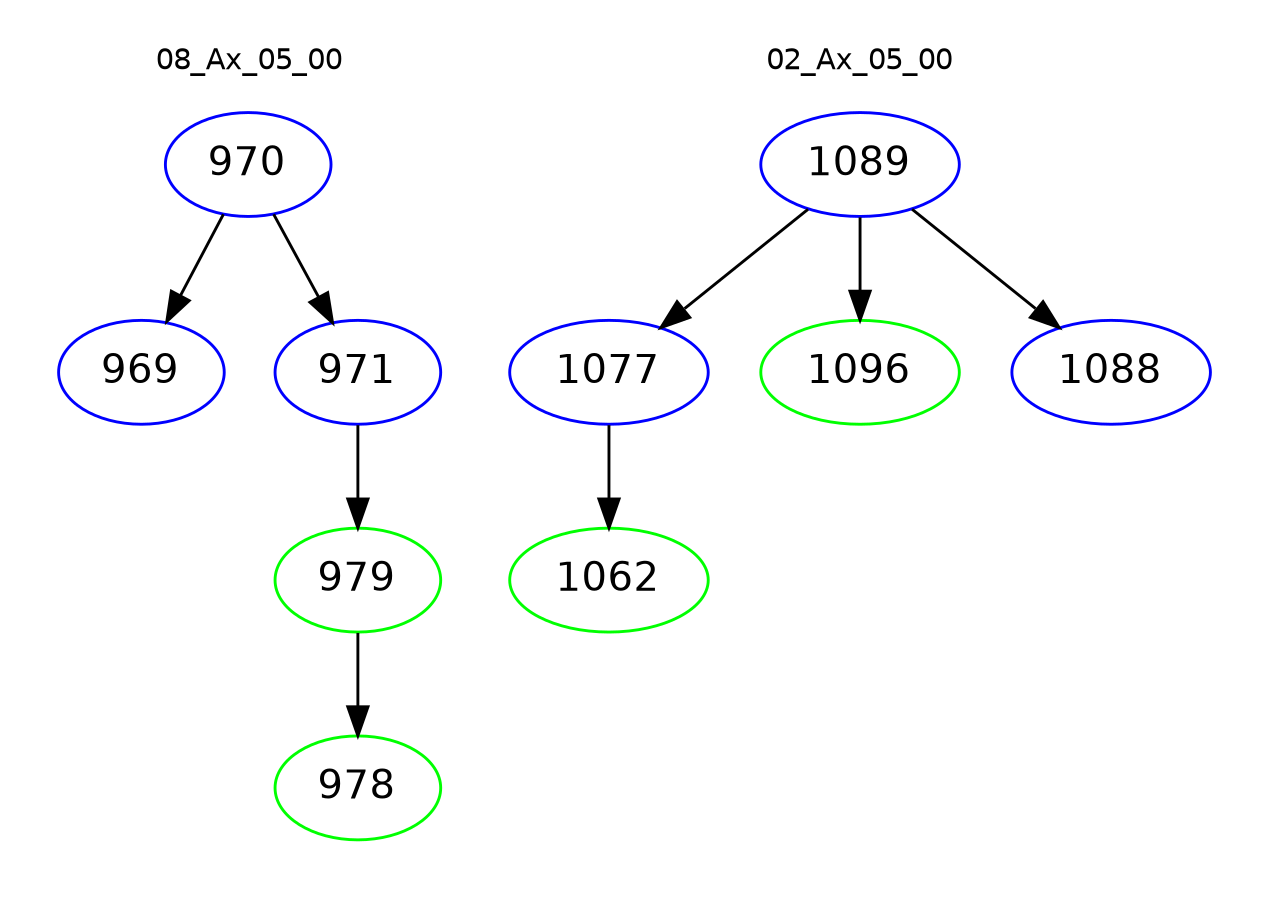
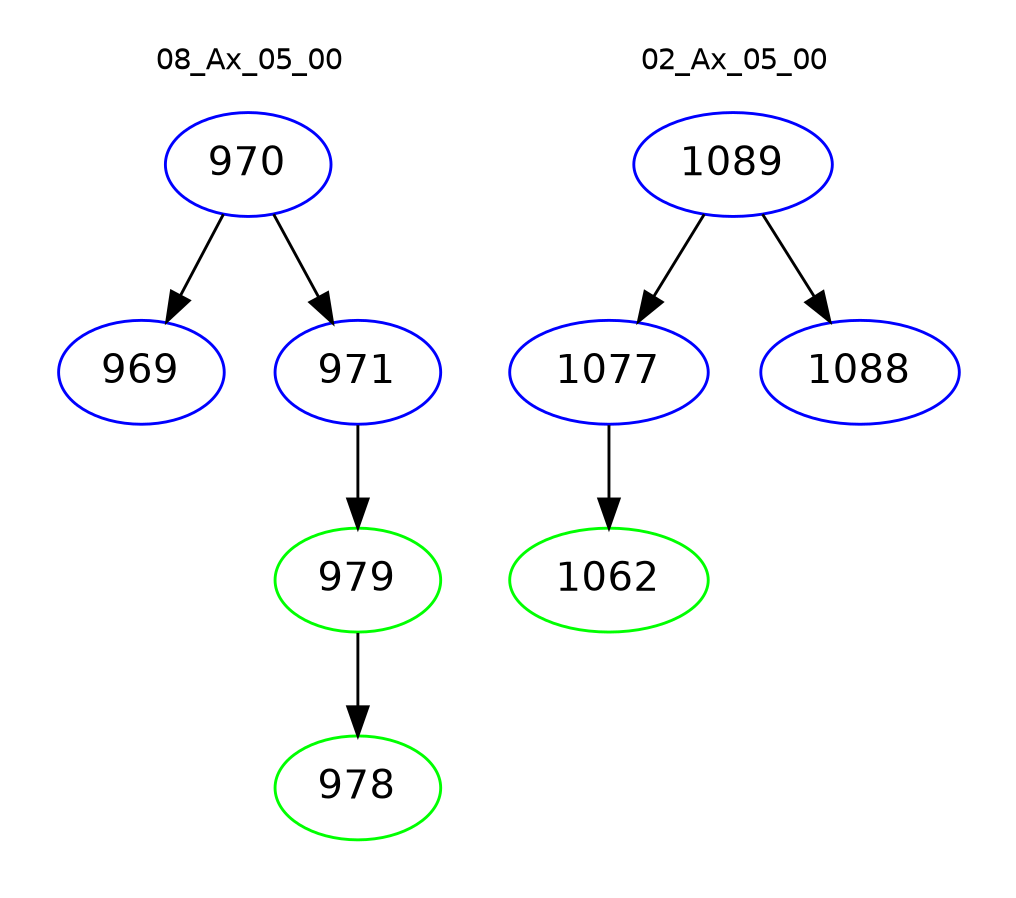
(860, 372) -> none
